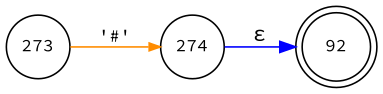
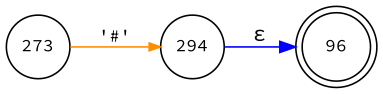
(192, 47) -> (192, 47)
(336, 47) -> (336, 47)
